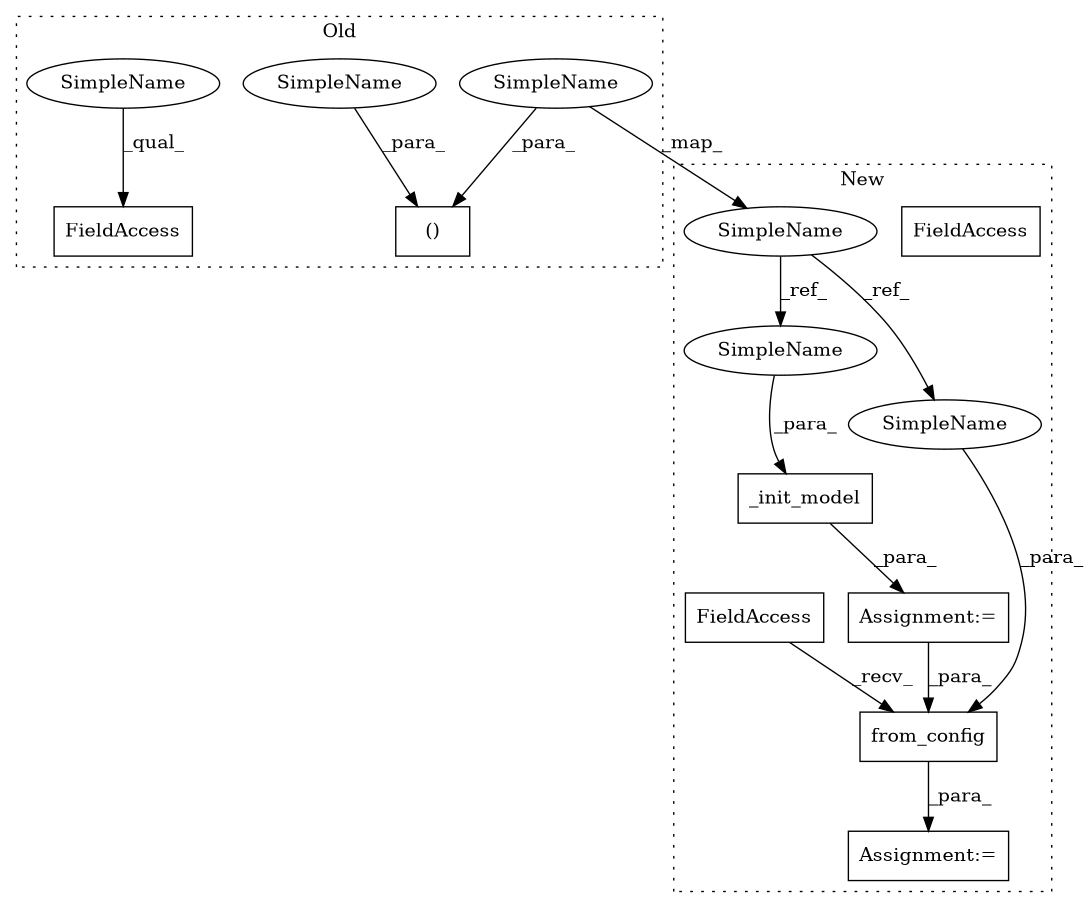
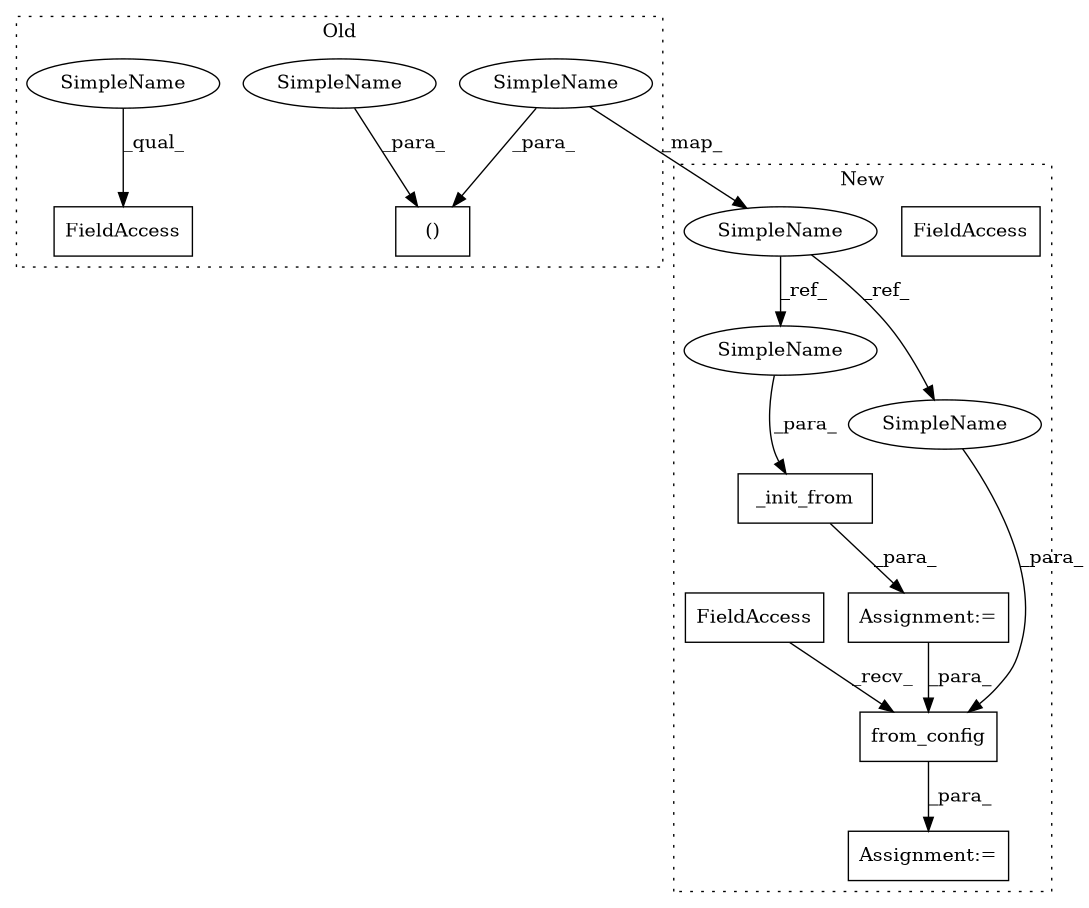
(805, 498) -> (805, 498)
